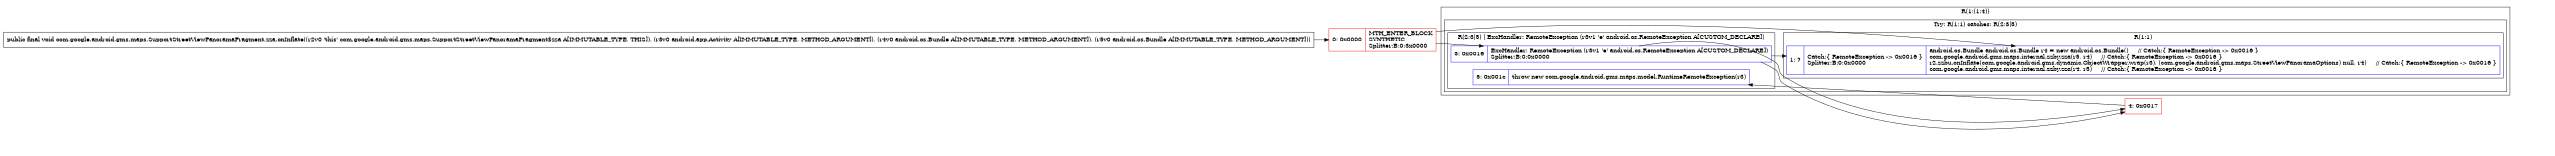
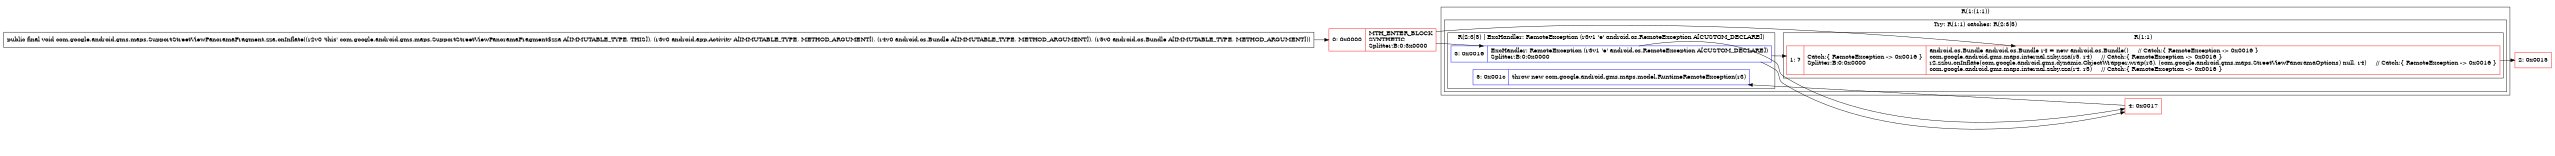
(1975, 12) -> (1975, 12)
(2143, 60) -> (2143, 60)
none -> (2533, 60)
